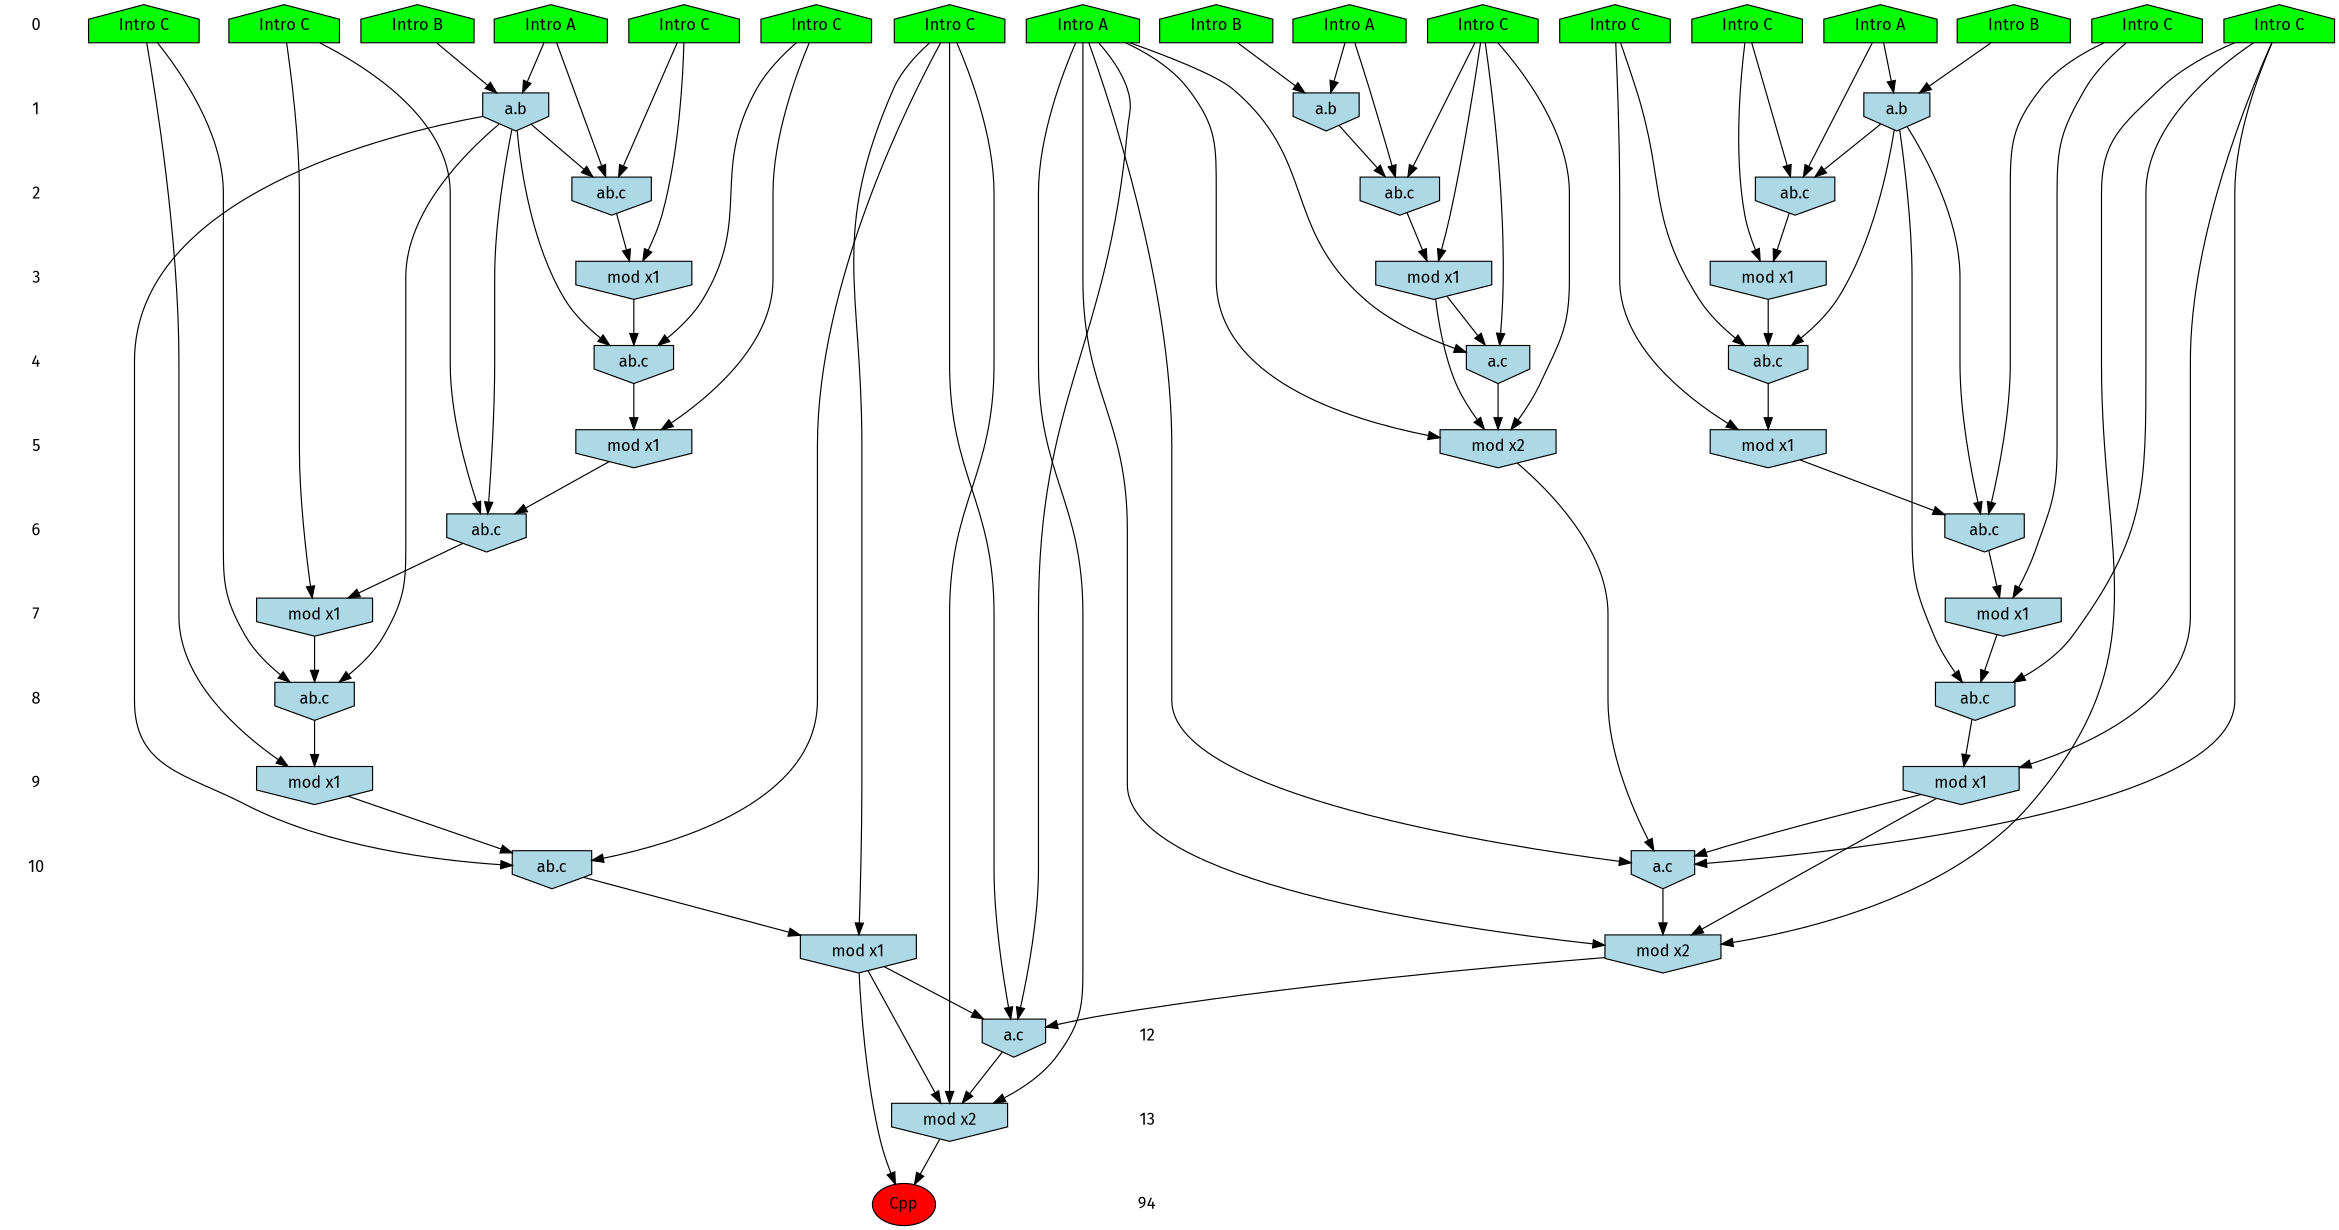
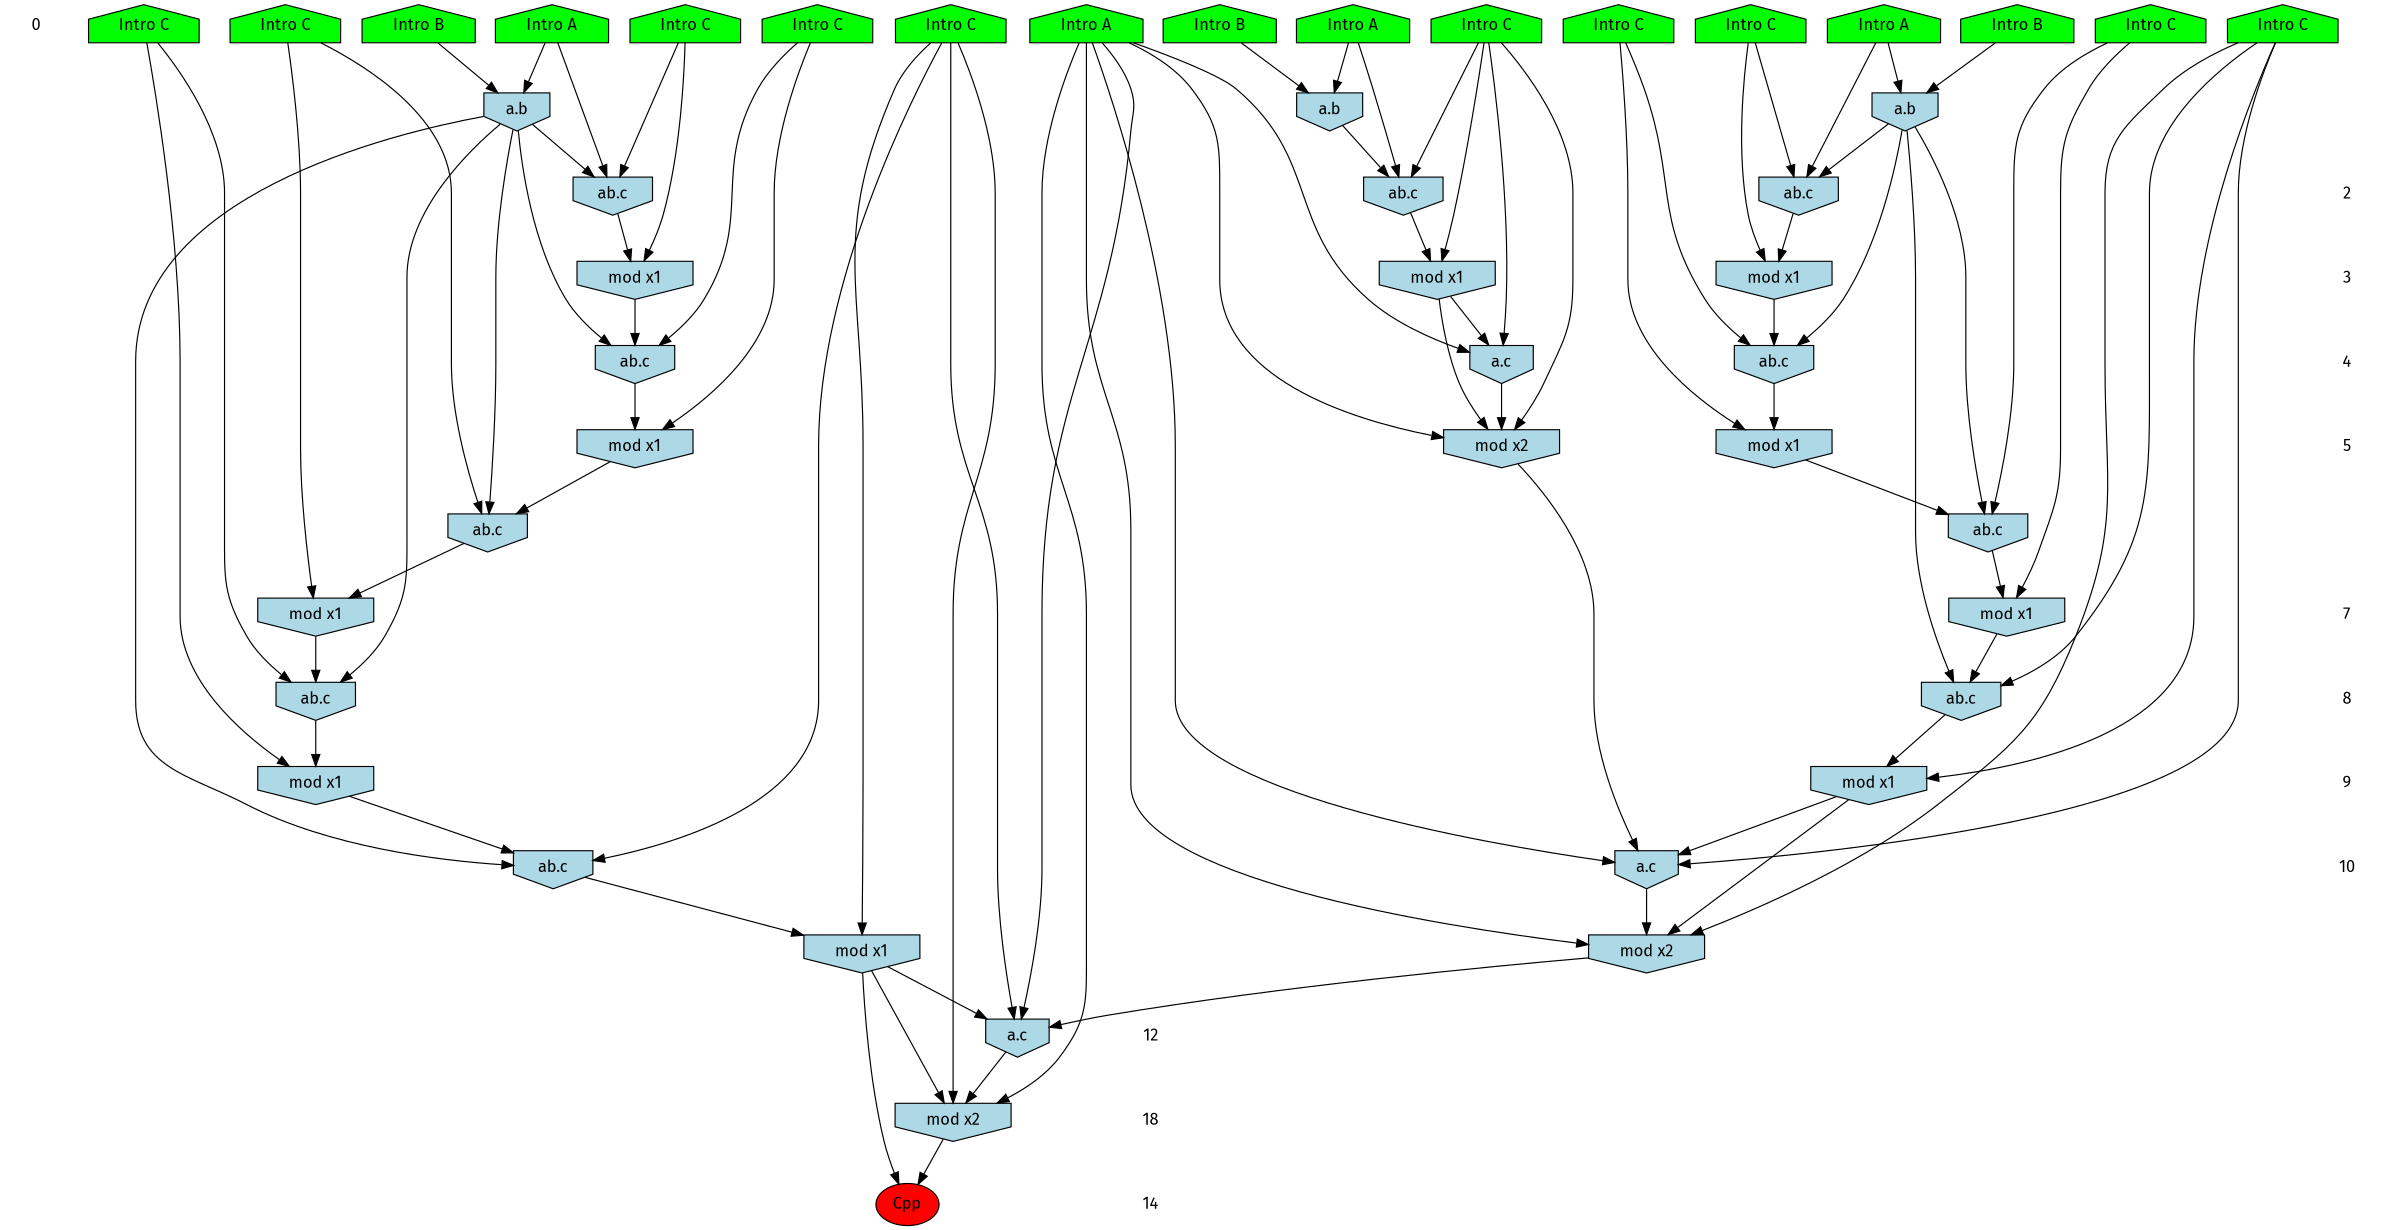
(36, 110) -> none
(36, 531) -> none
(1147, 1120) -> (1151, 1120)
(1147, 1205) -> (1151, 1205)
